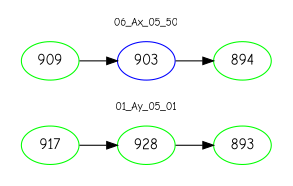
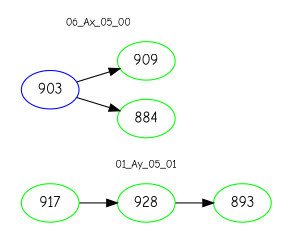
(146, 23) -> (98, 23)
(93, 61) -> (93, 77)
(242, 61) -> (146, 119)
